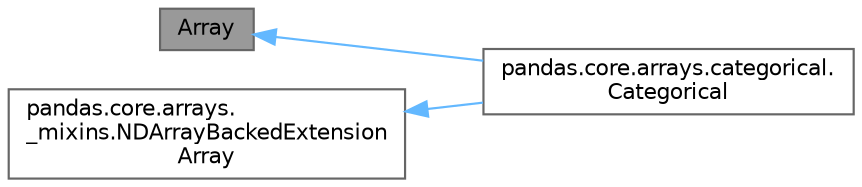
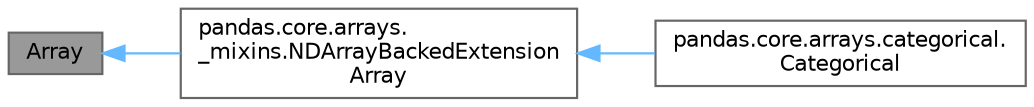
(379, 49) -> (153, 53)
